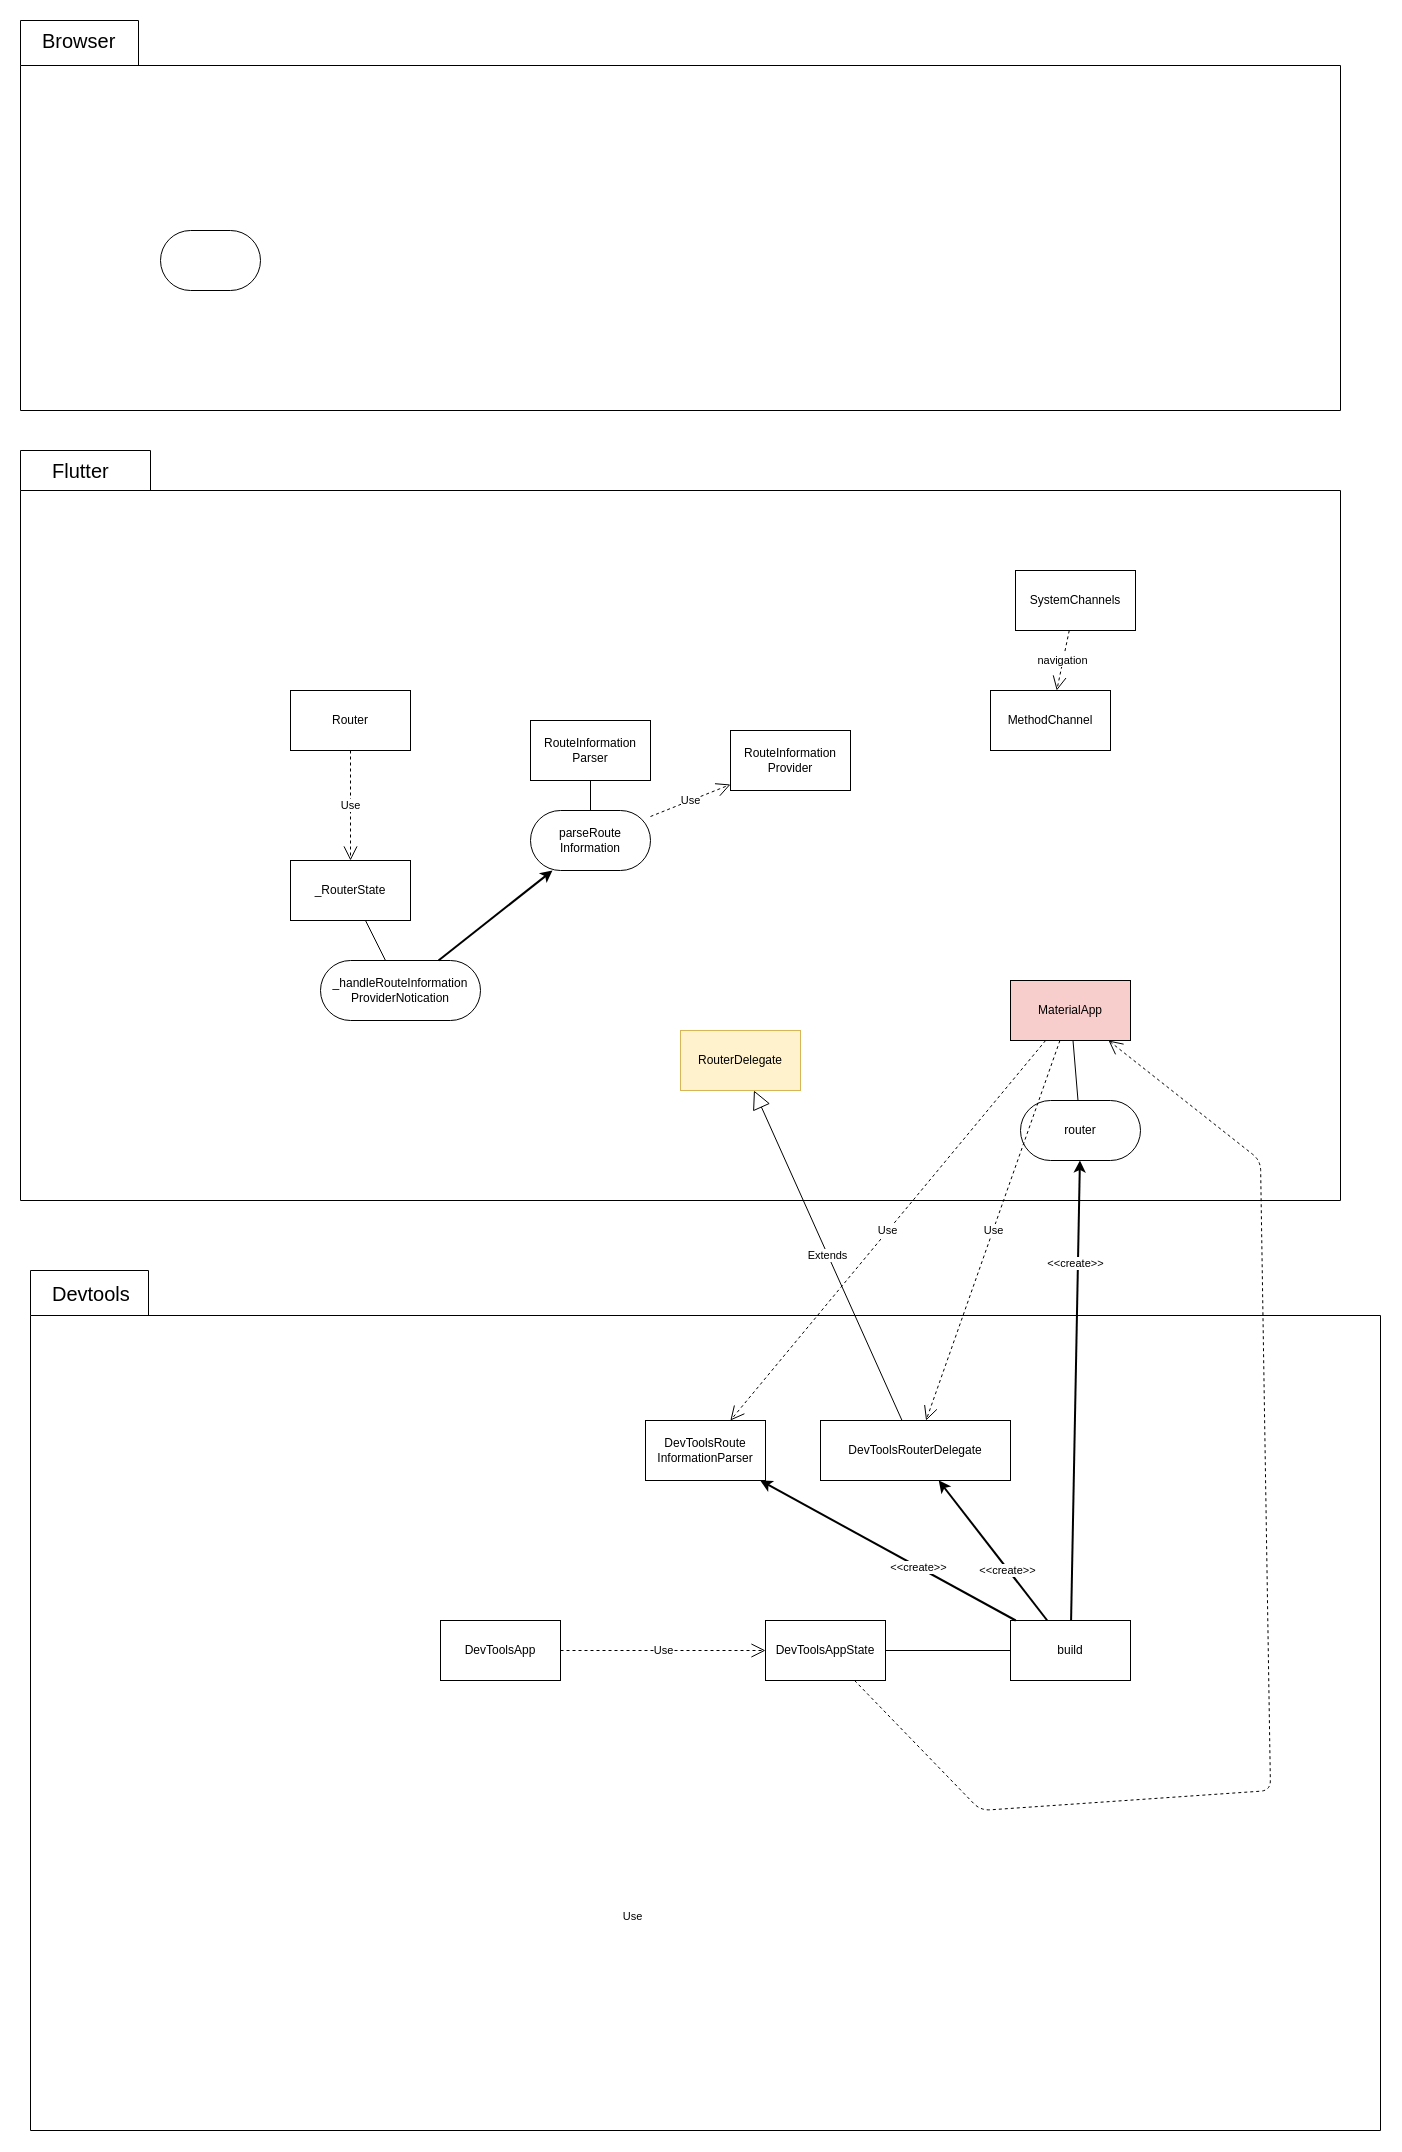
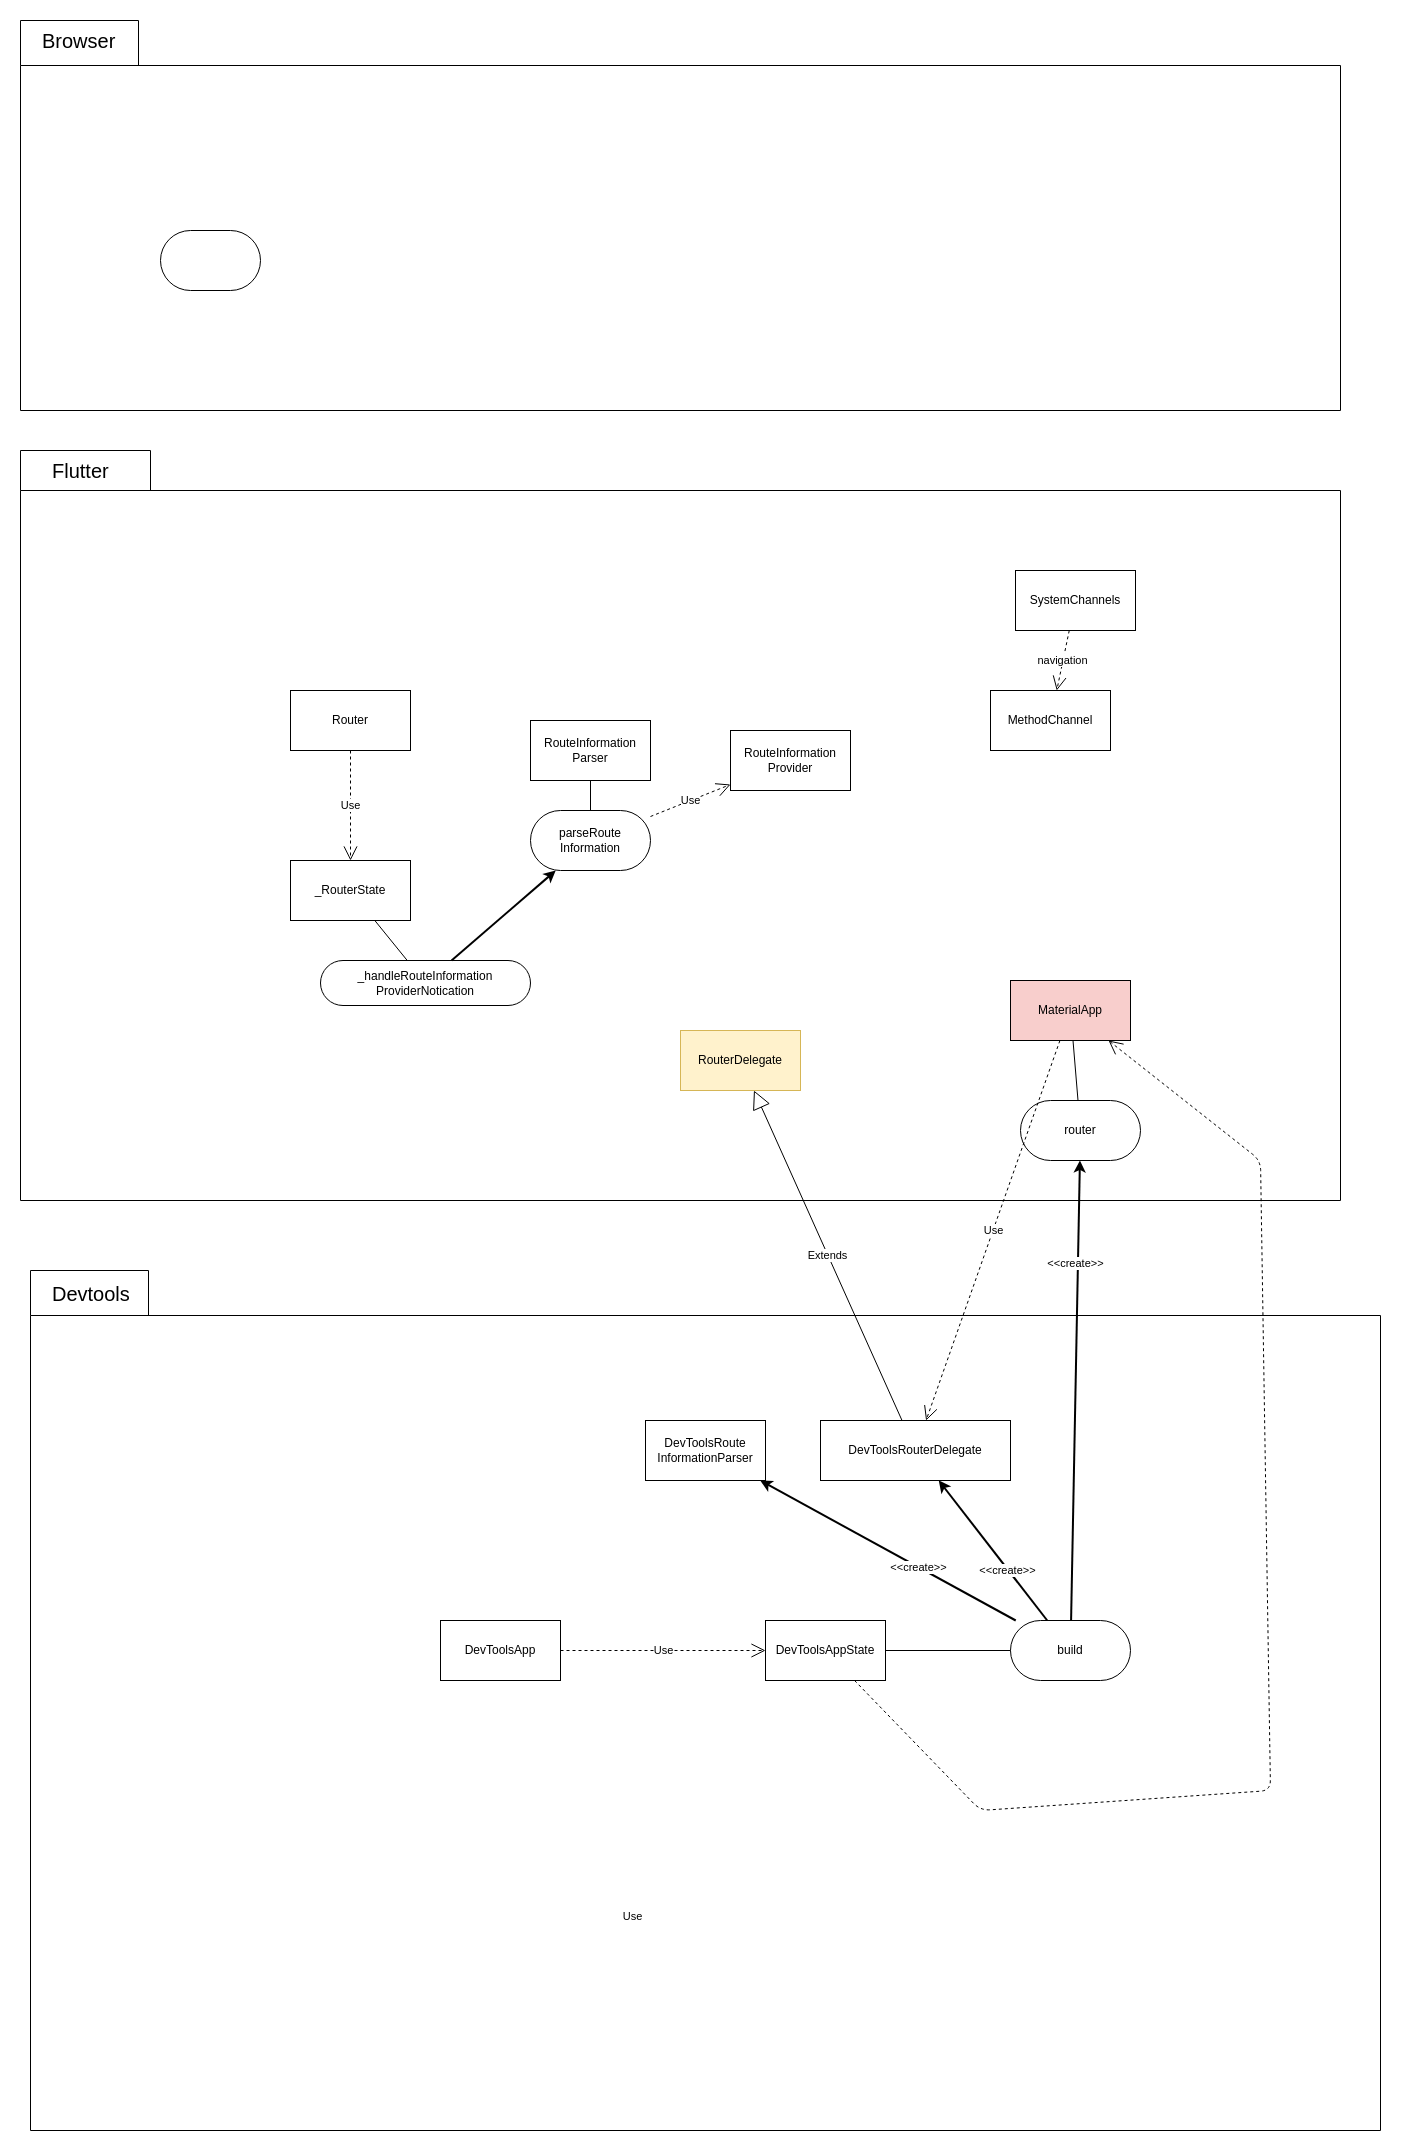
(401, 991) -> (426, 983)
(889, 1229) -> none
(1071, 1651) -> (1071, 1651)
